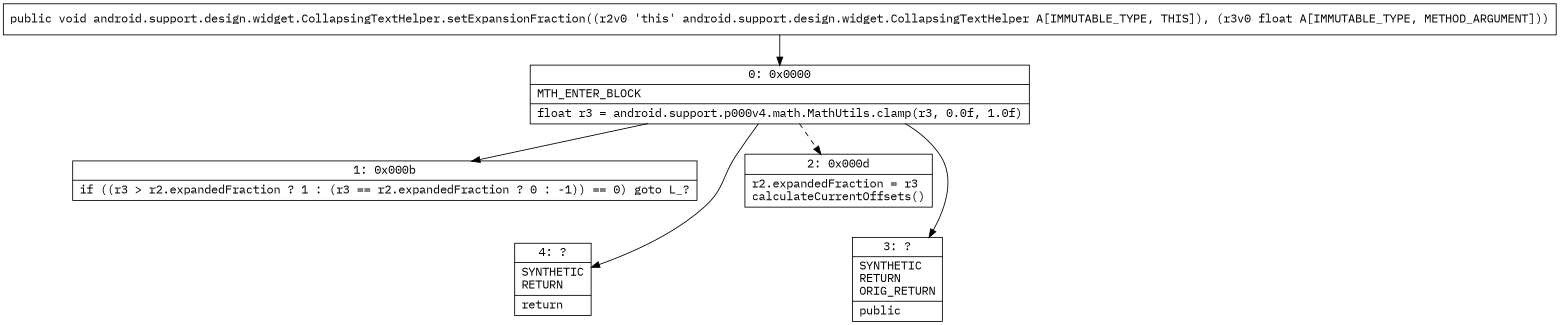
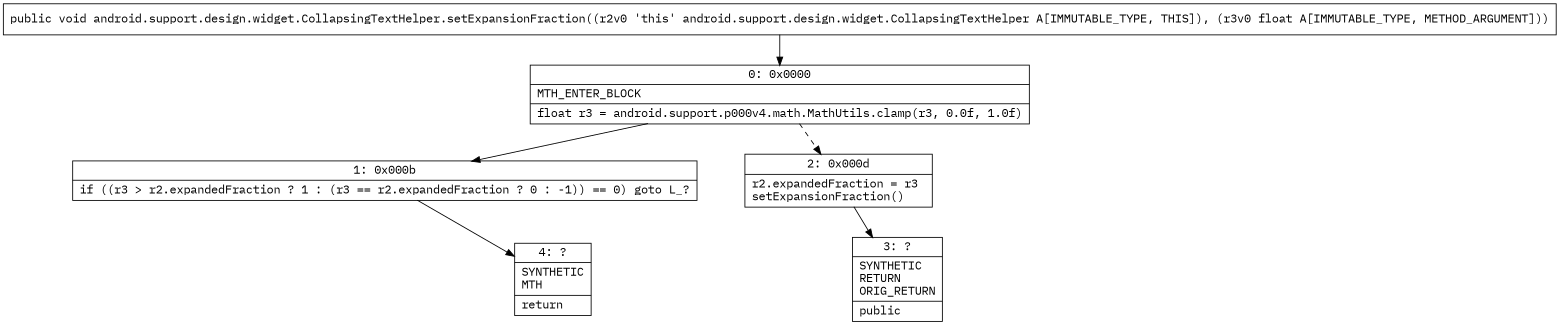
(946, 170) -> (861, 218)
(839, 197) -> (828, 197)
(696, 214) -> (462, 226)
(542, 285) -> (532, 285)
